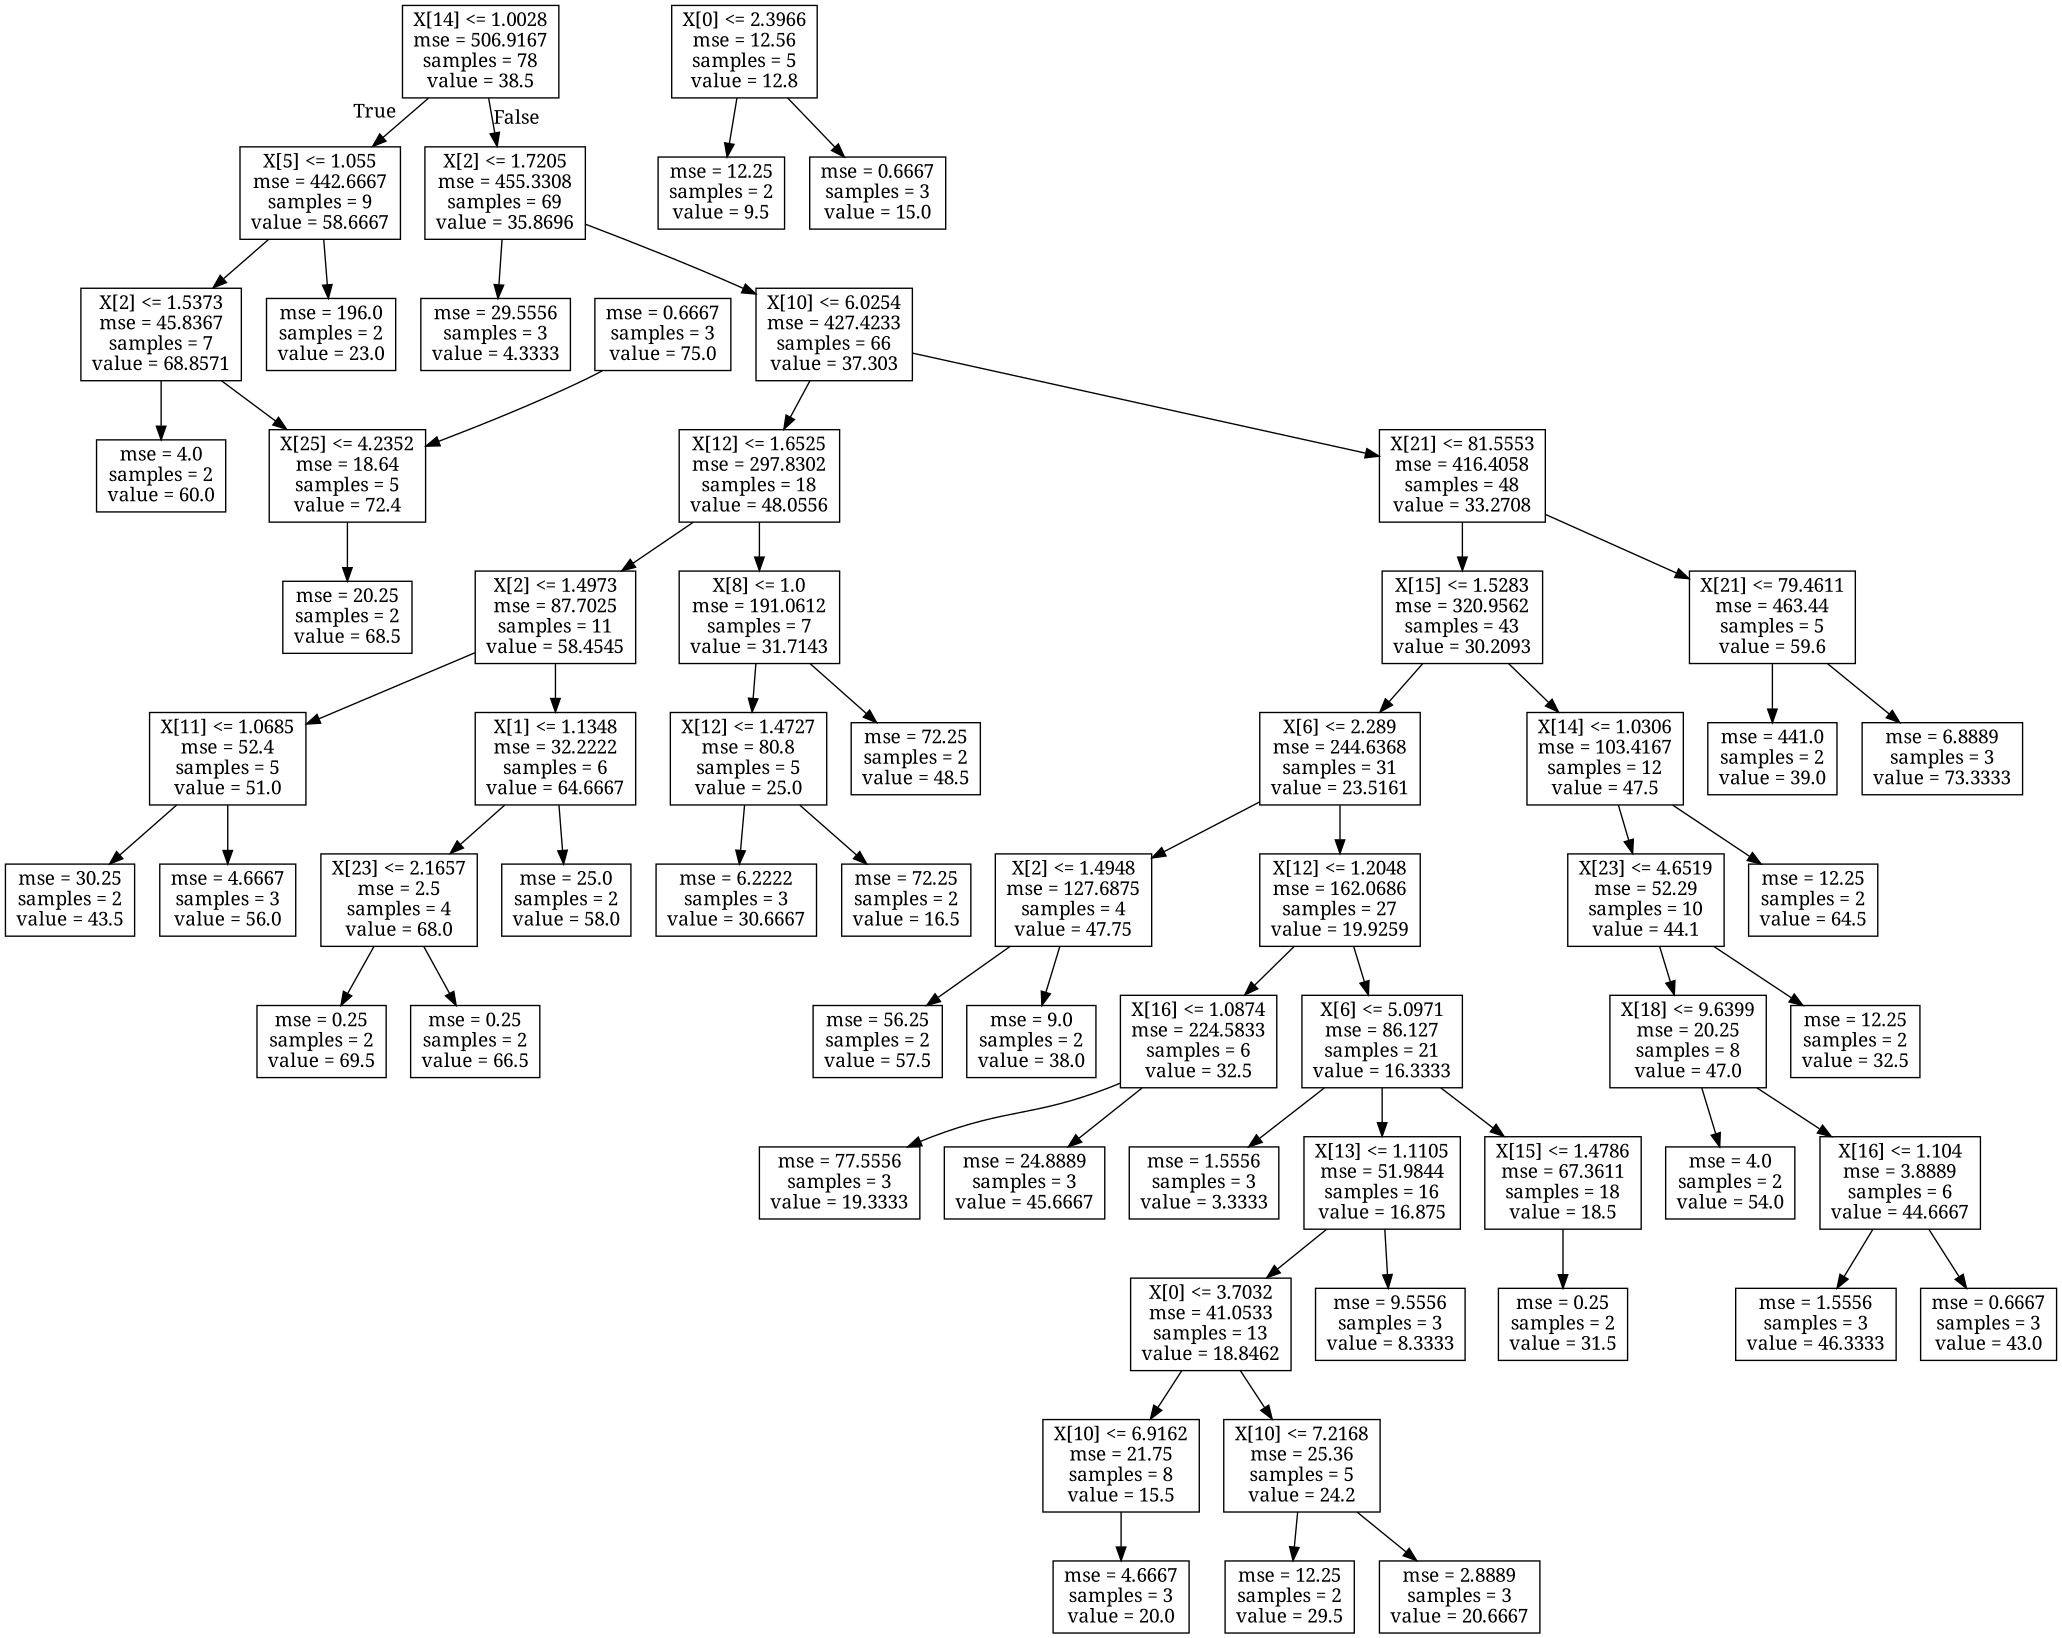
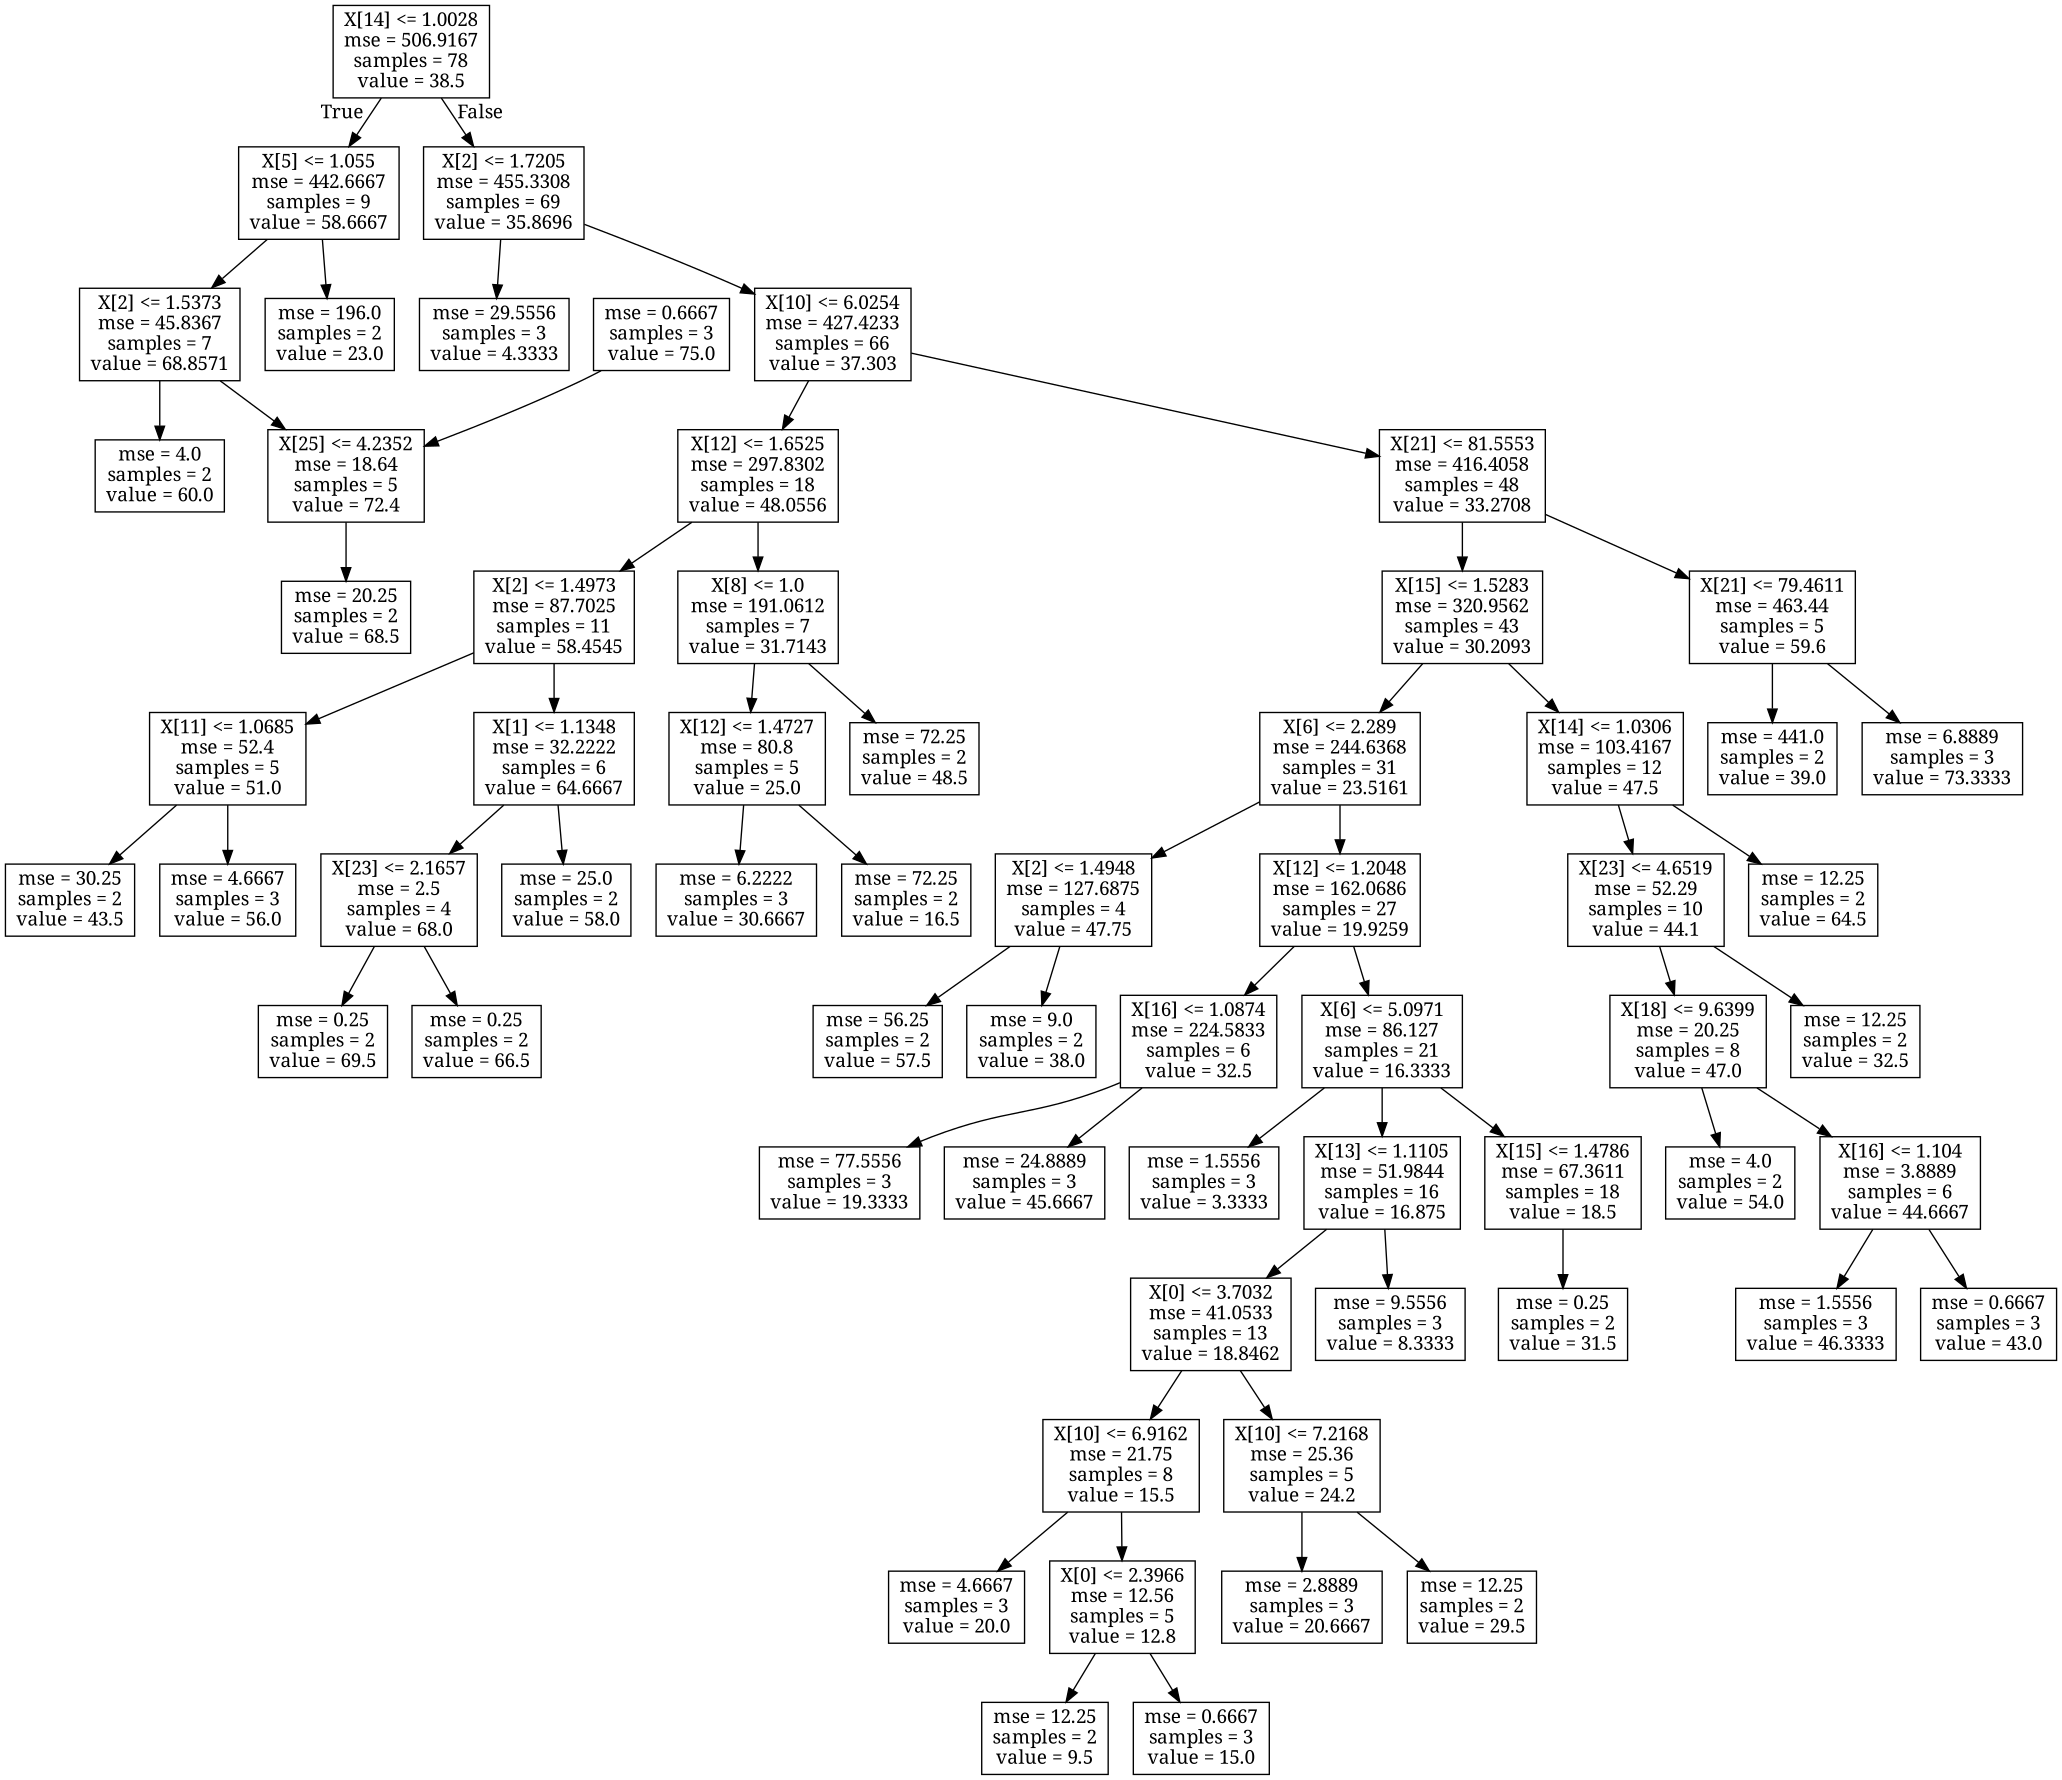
none -> (1122, 1529)
